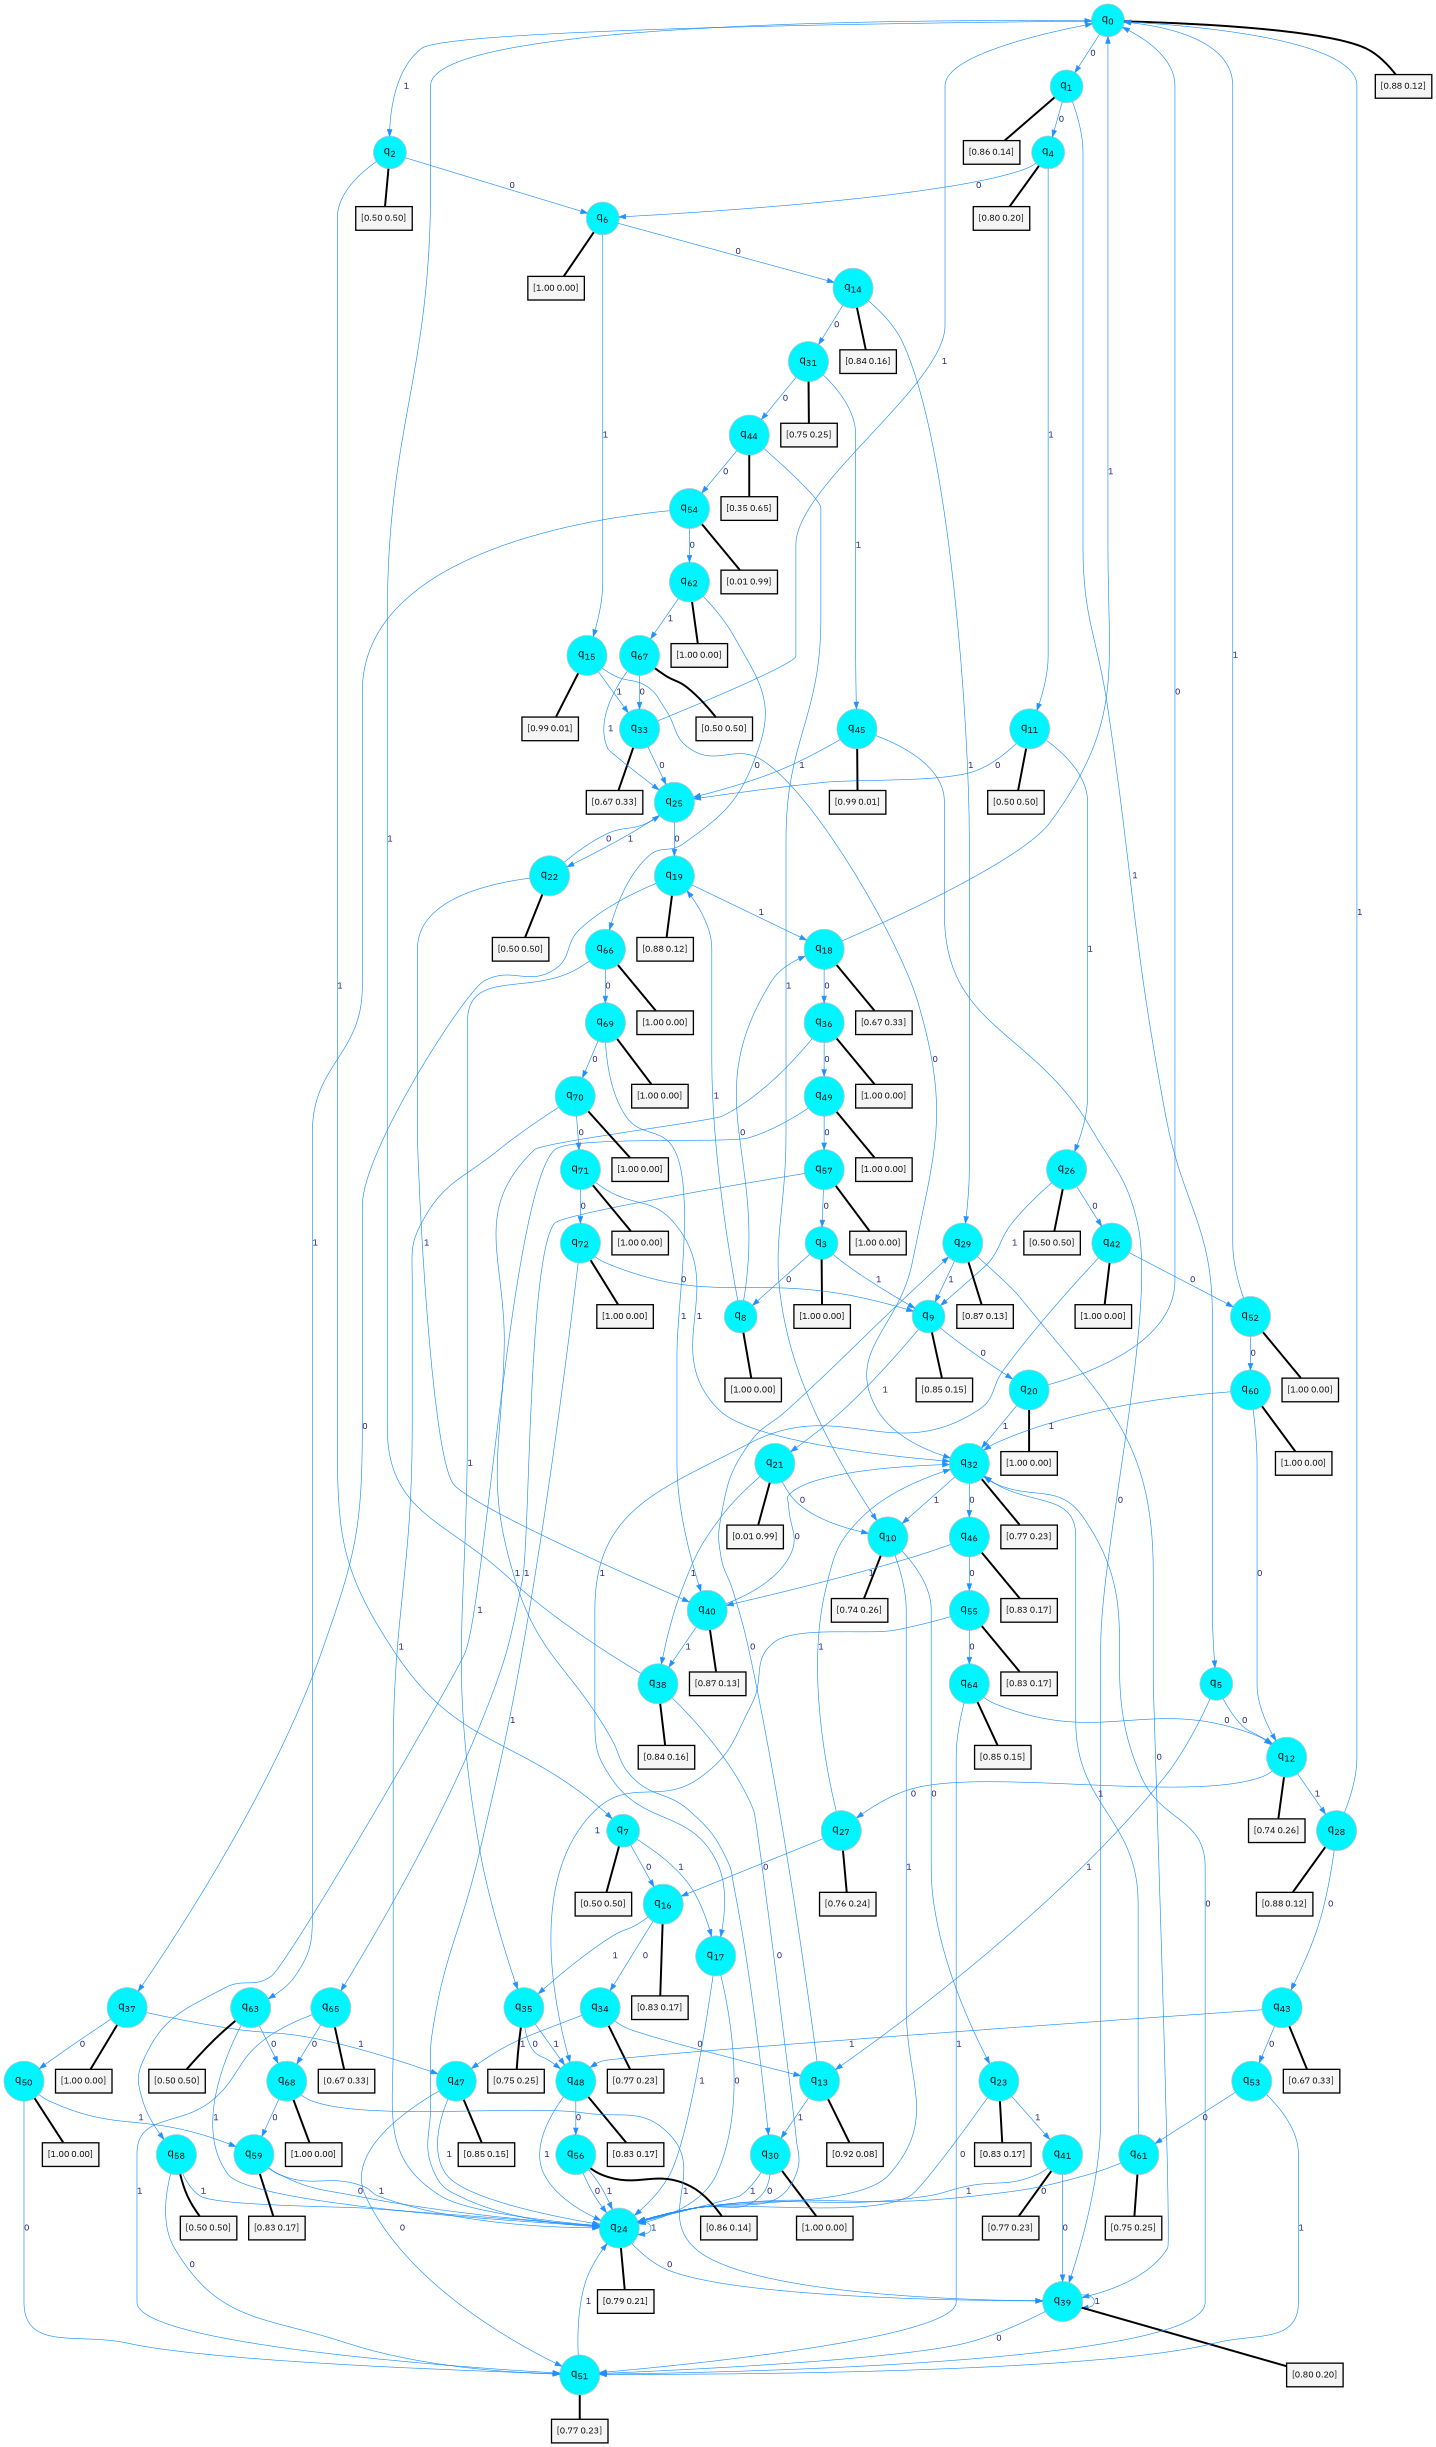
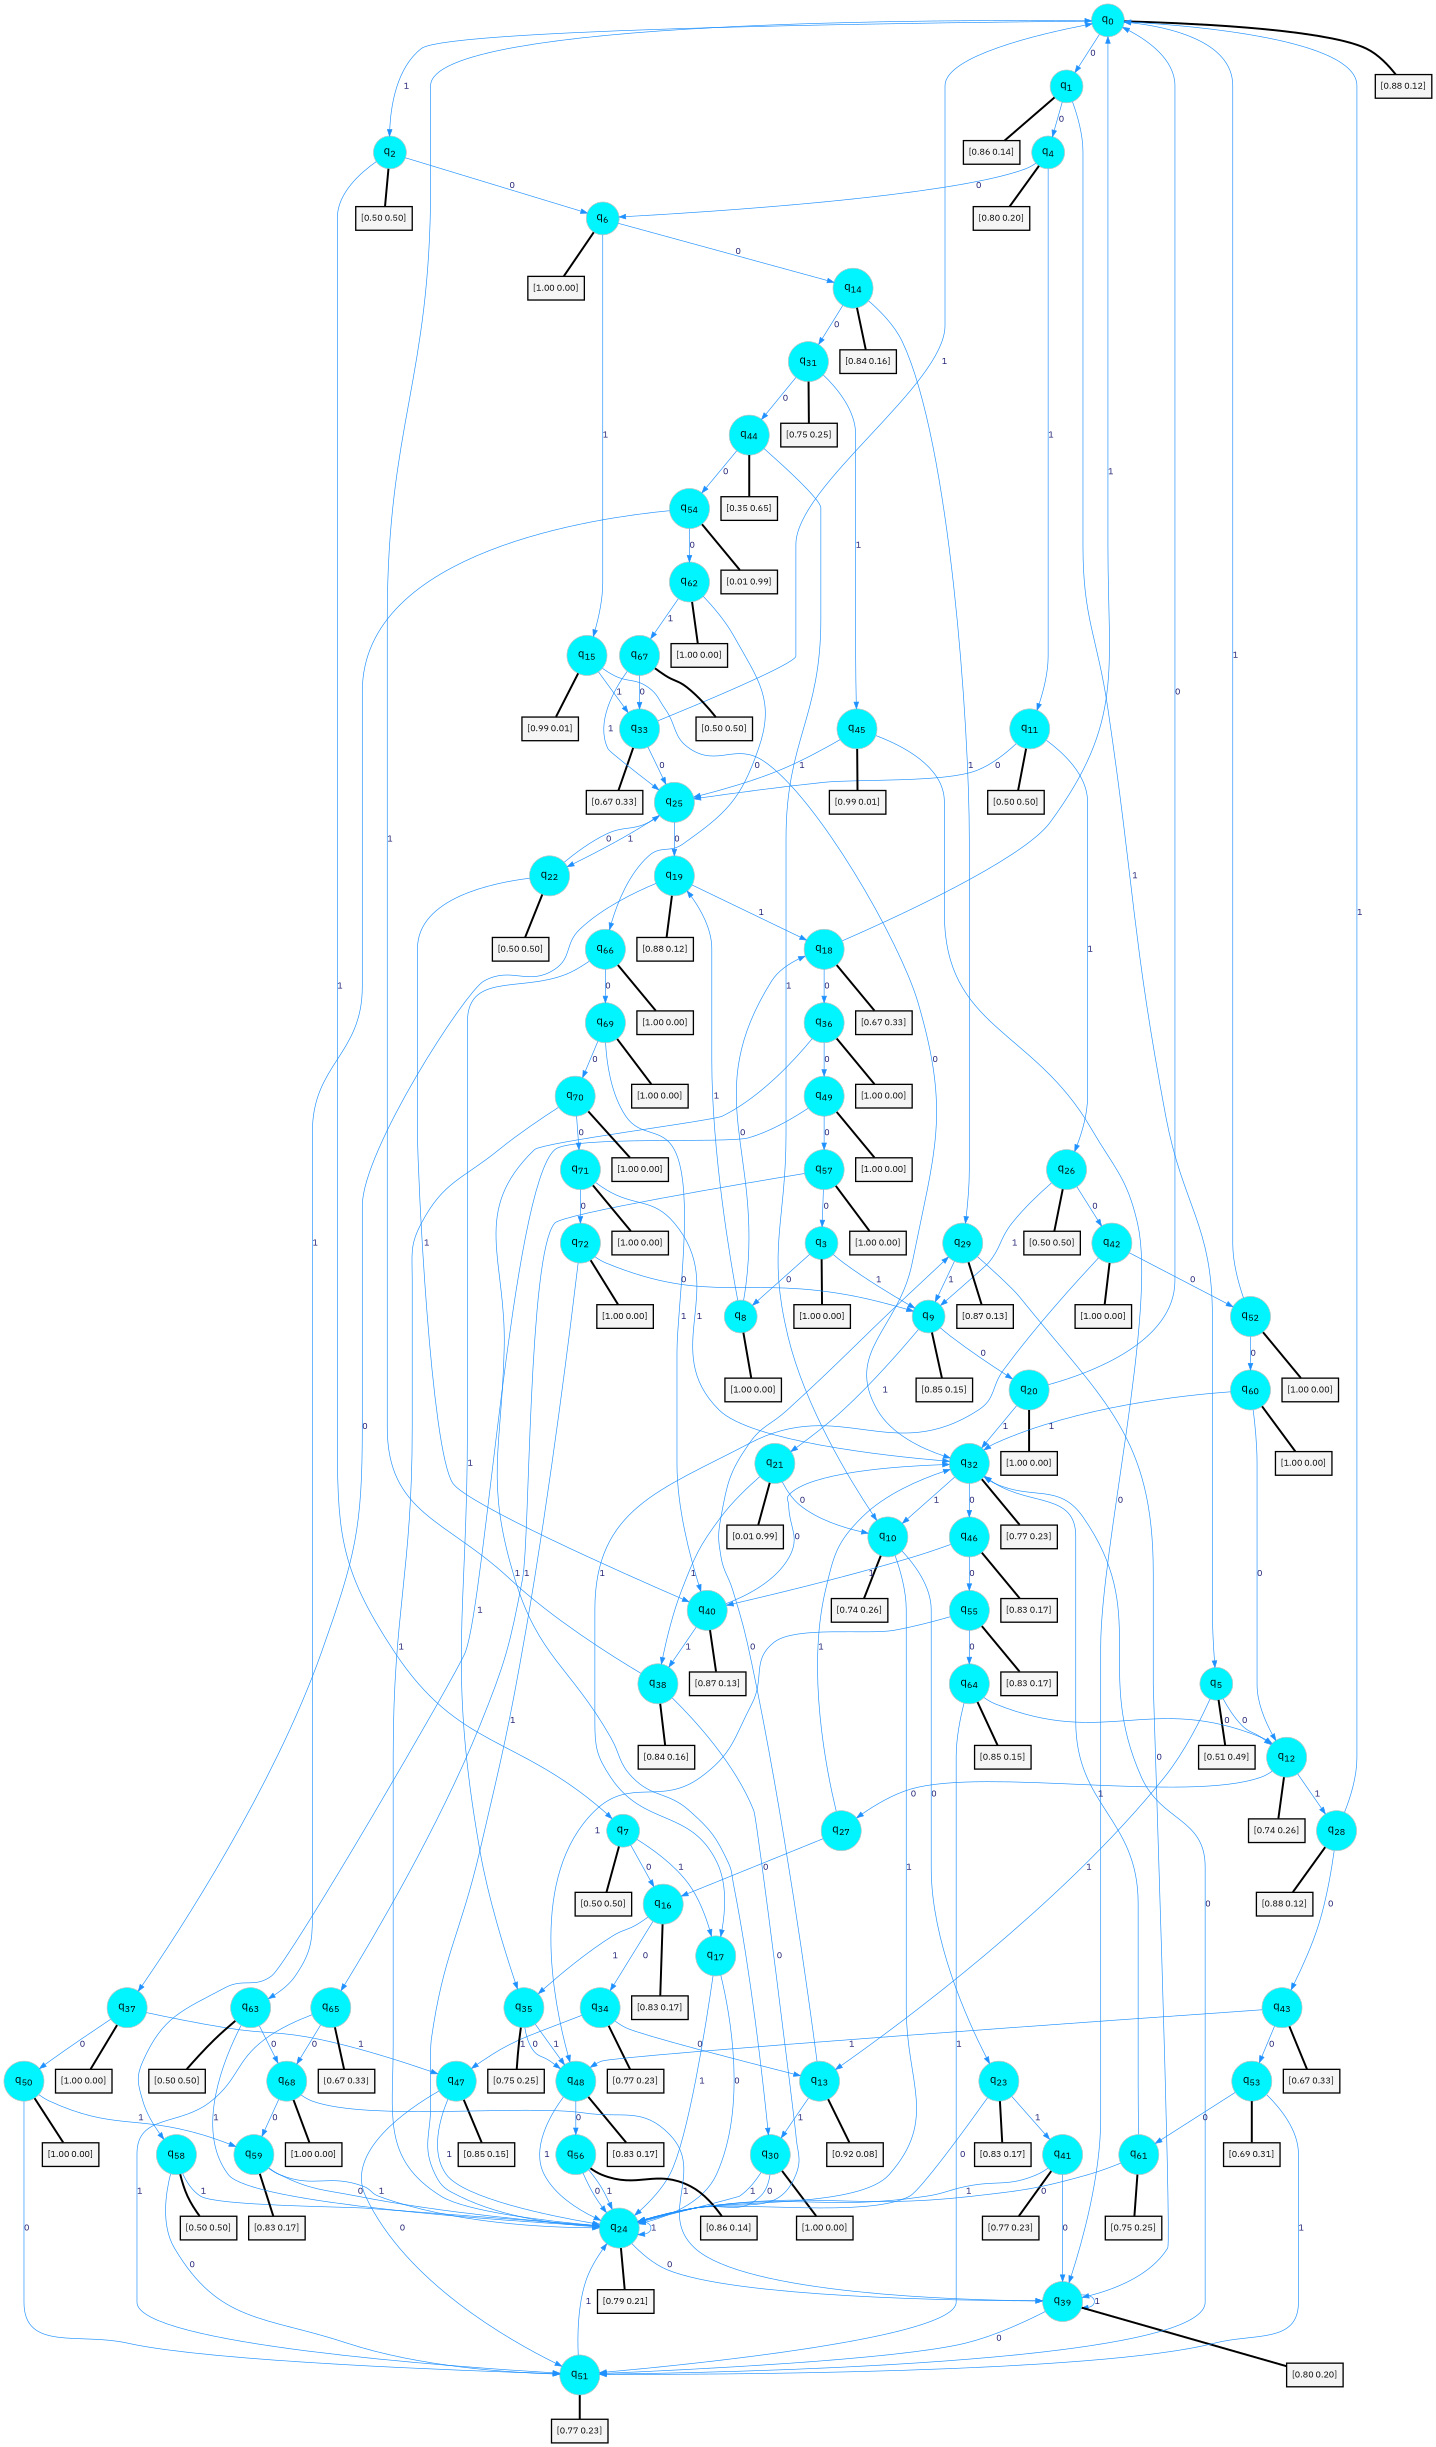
none -> (1227, 1757)
(848, 1904) -> none
none -> (1252, 2155)
